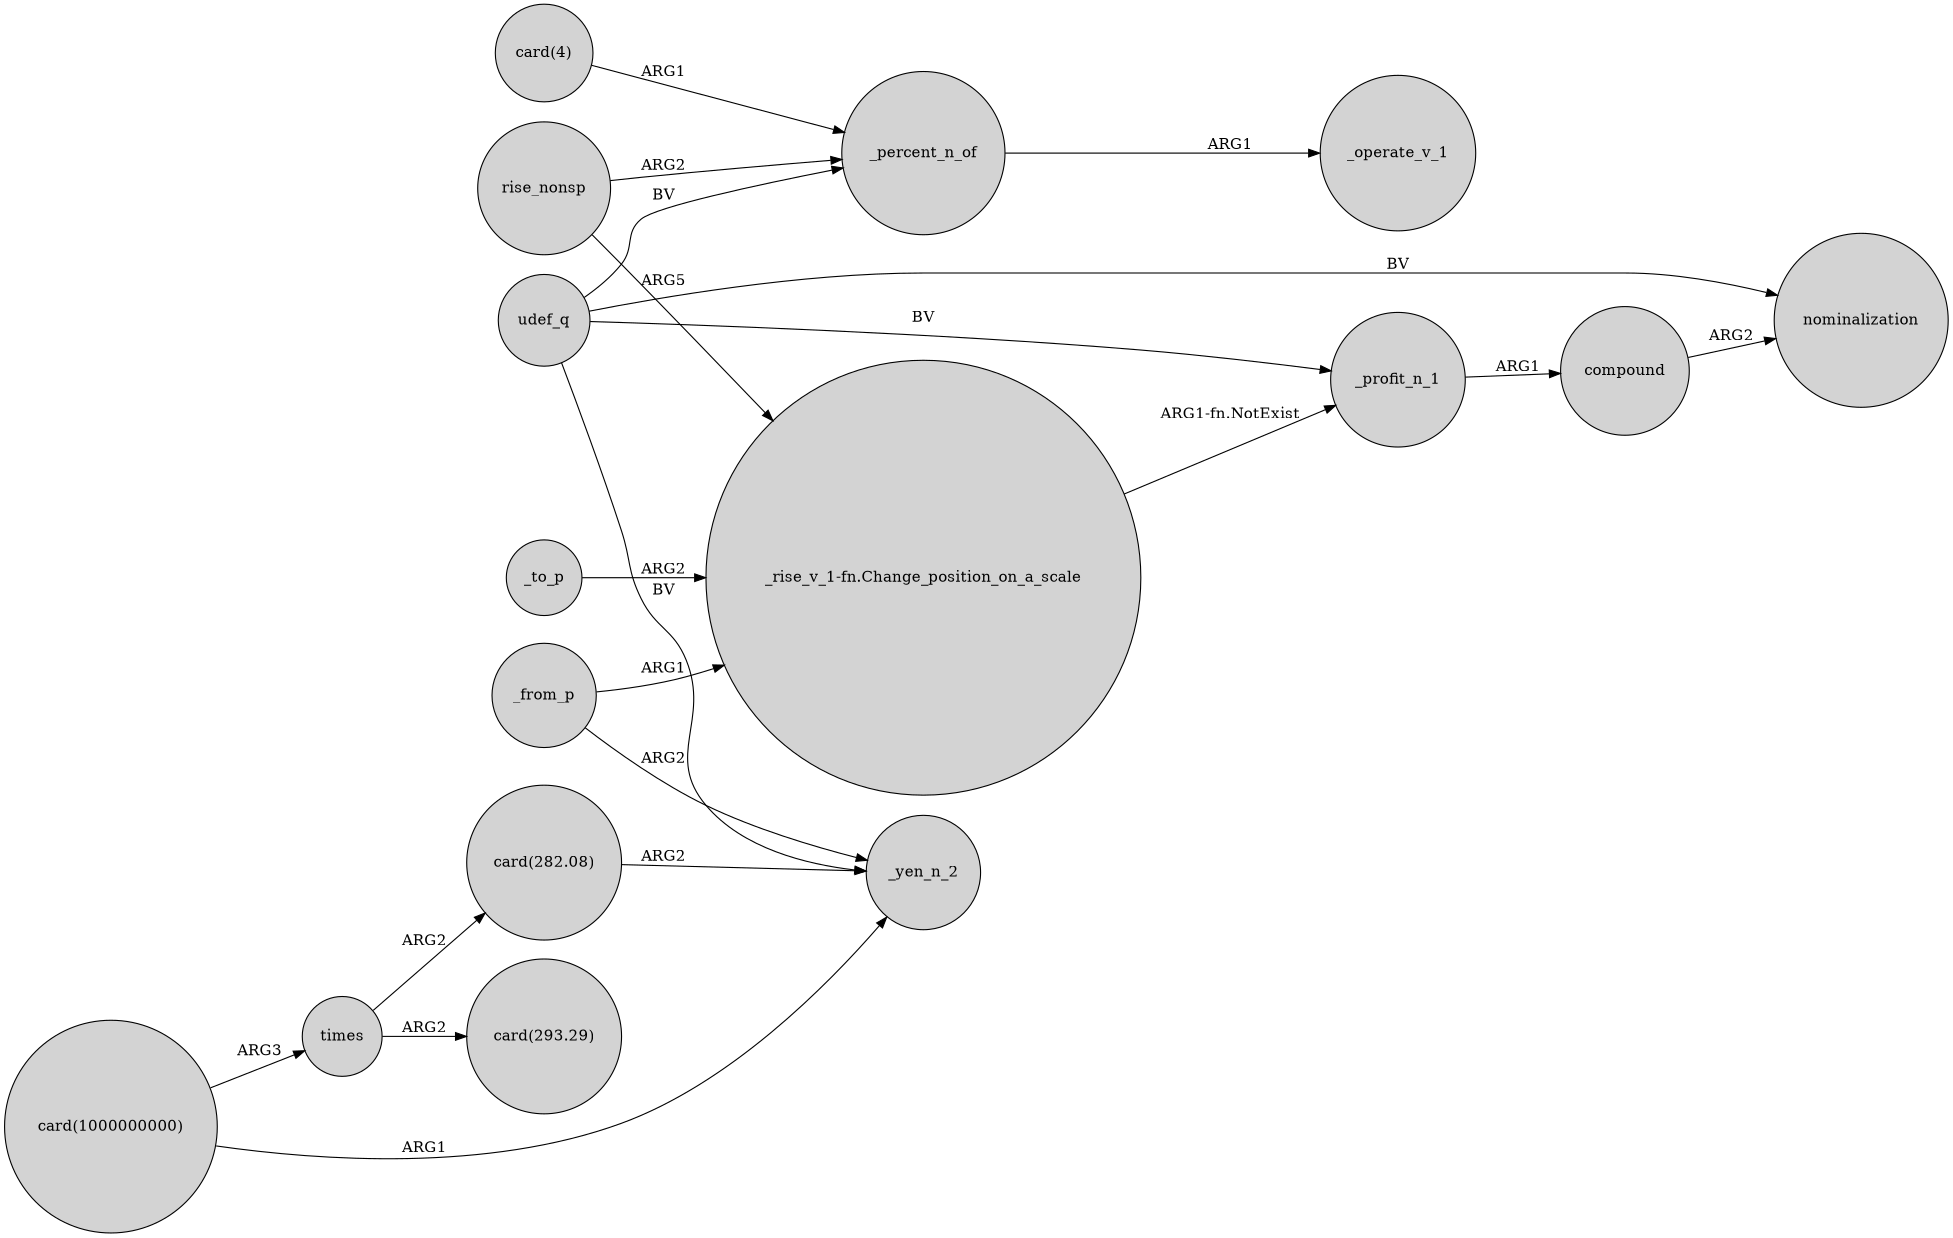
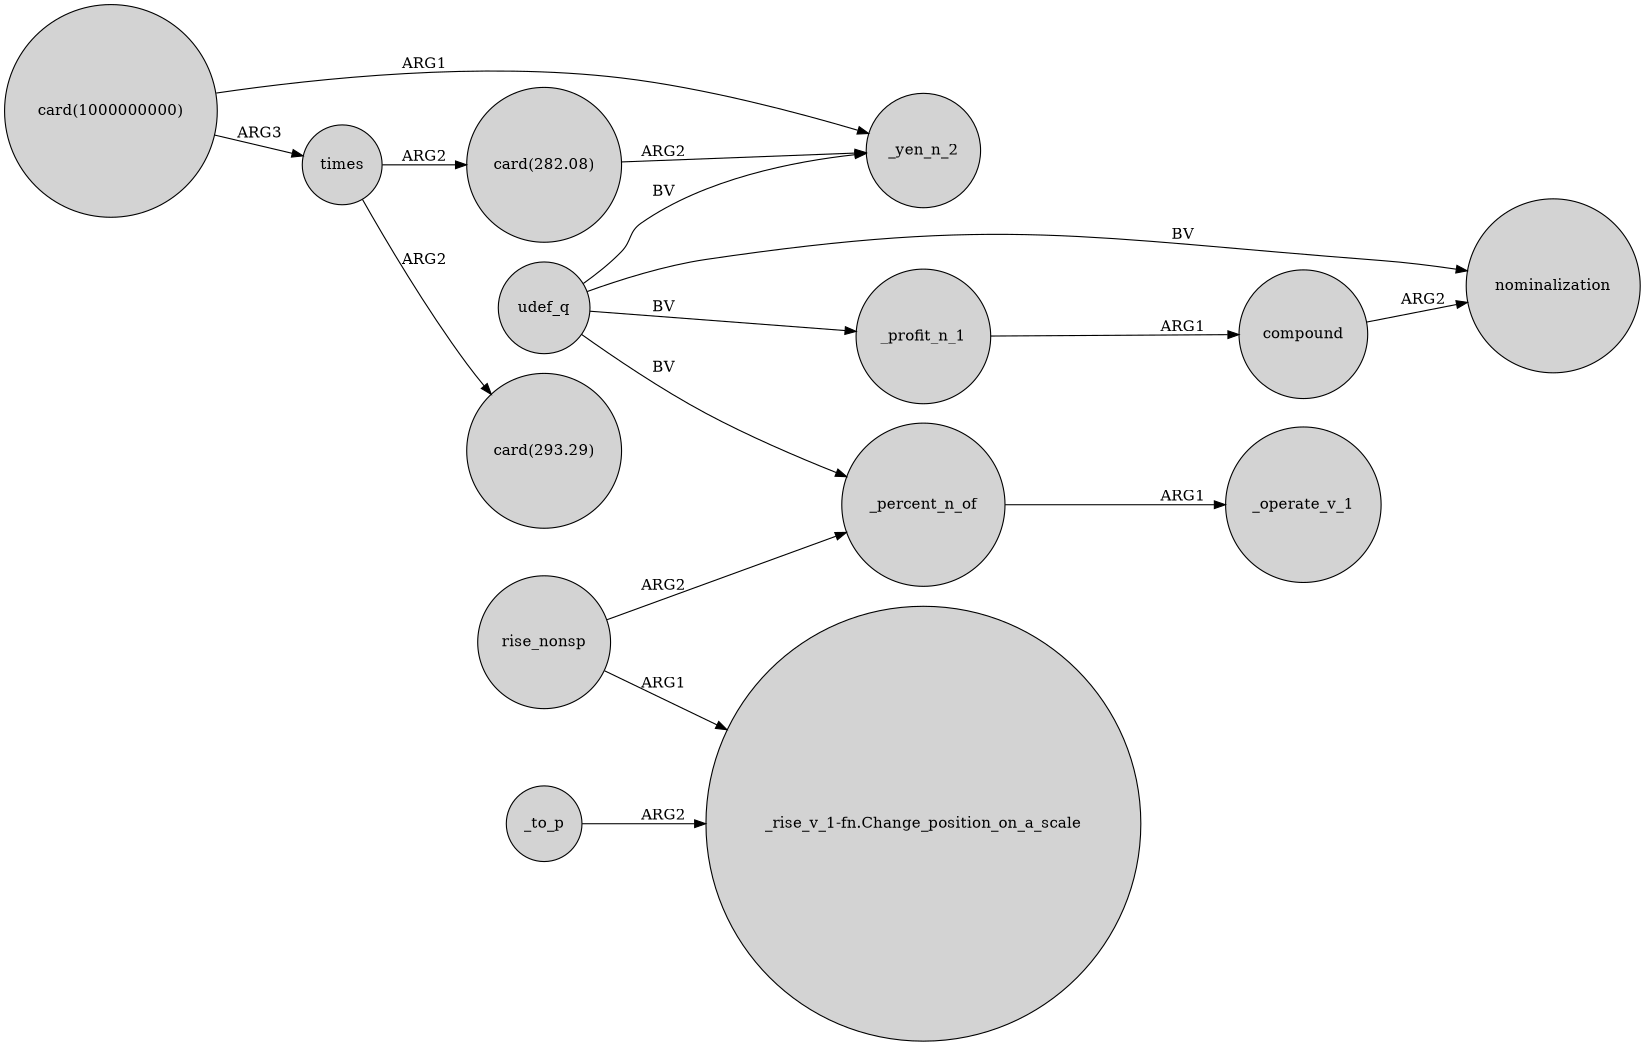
(544, 53) -> none
(664, 281) -> (664, 683)
(1225, 452) -> none
(544, 695) -> none
